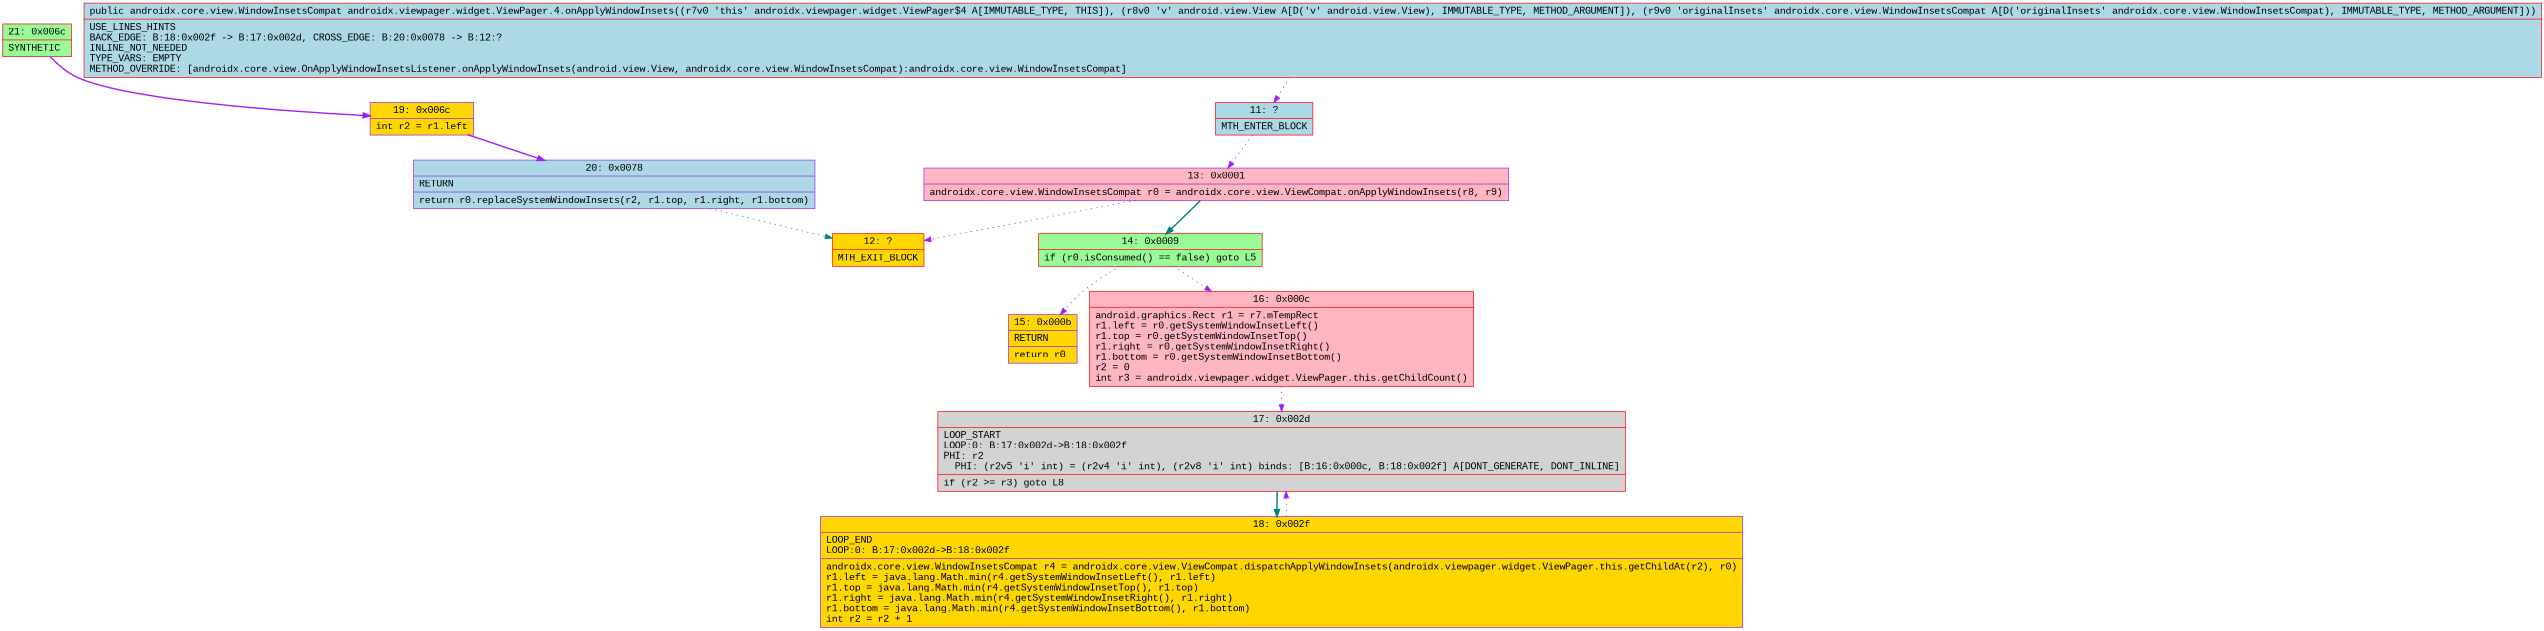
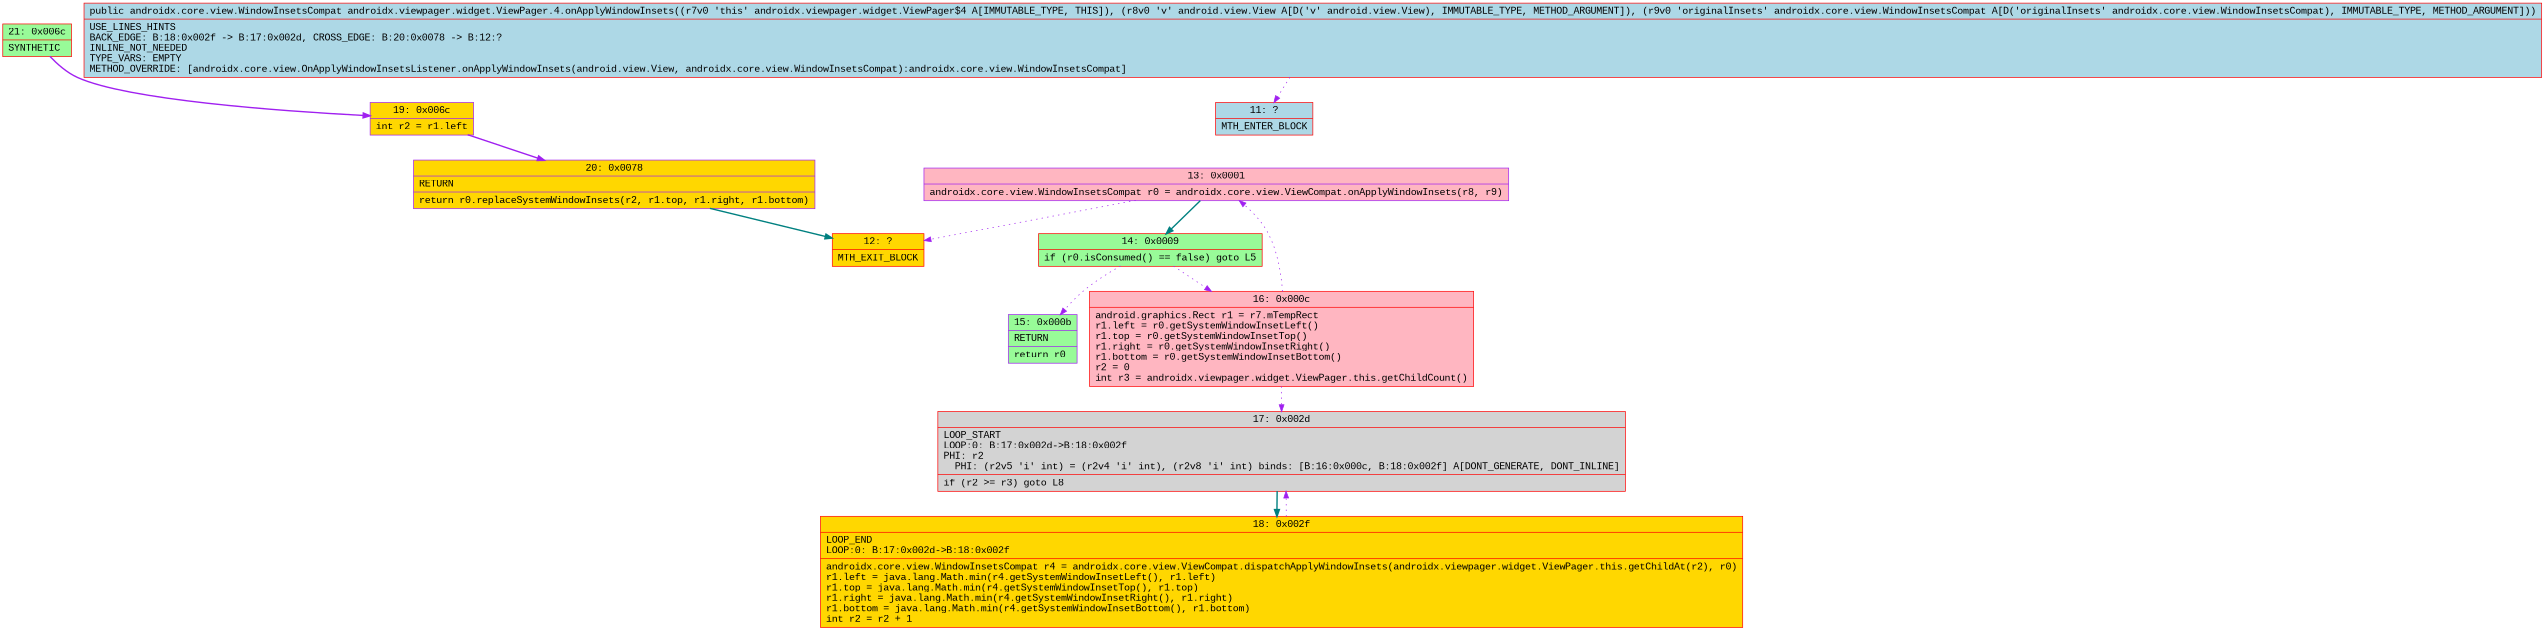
(1242, 149) -> (1273, 244)
(614, 184) -> (614, 184)
(768, 222) -> (768, 222)
(1043, 339) -> (1043, 339)
(1282, 572) -> (1282, 572)
